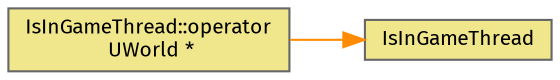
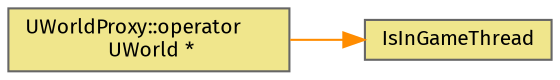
(149, 40) -> (149, 40)
